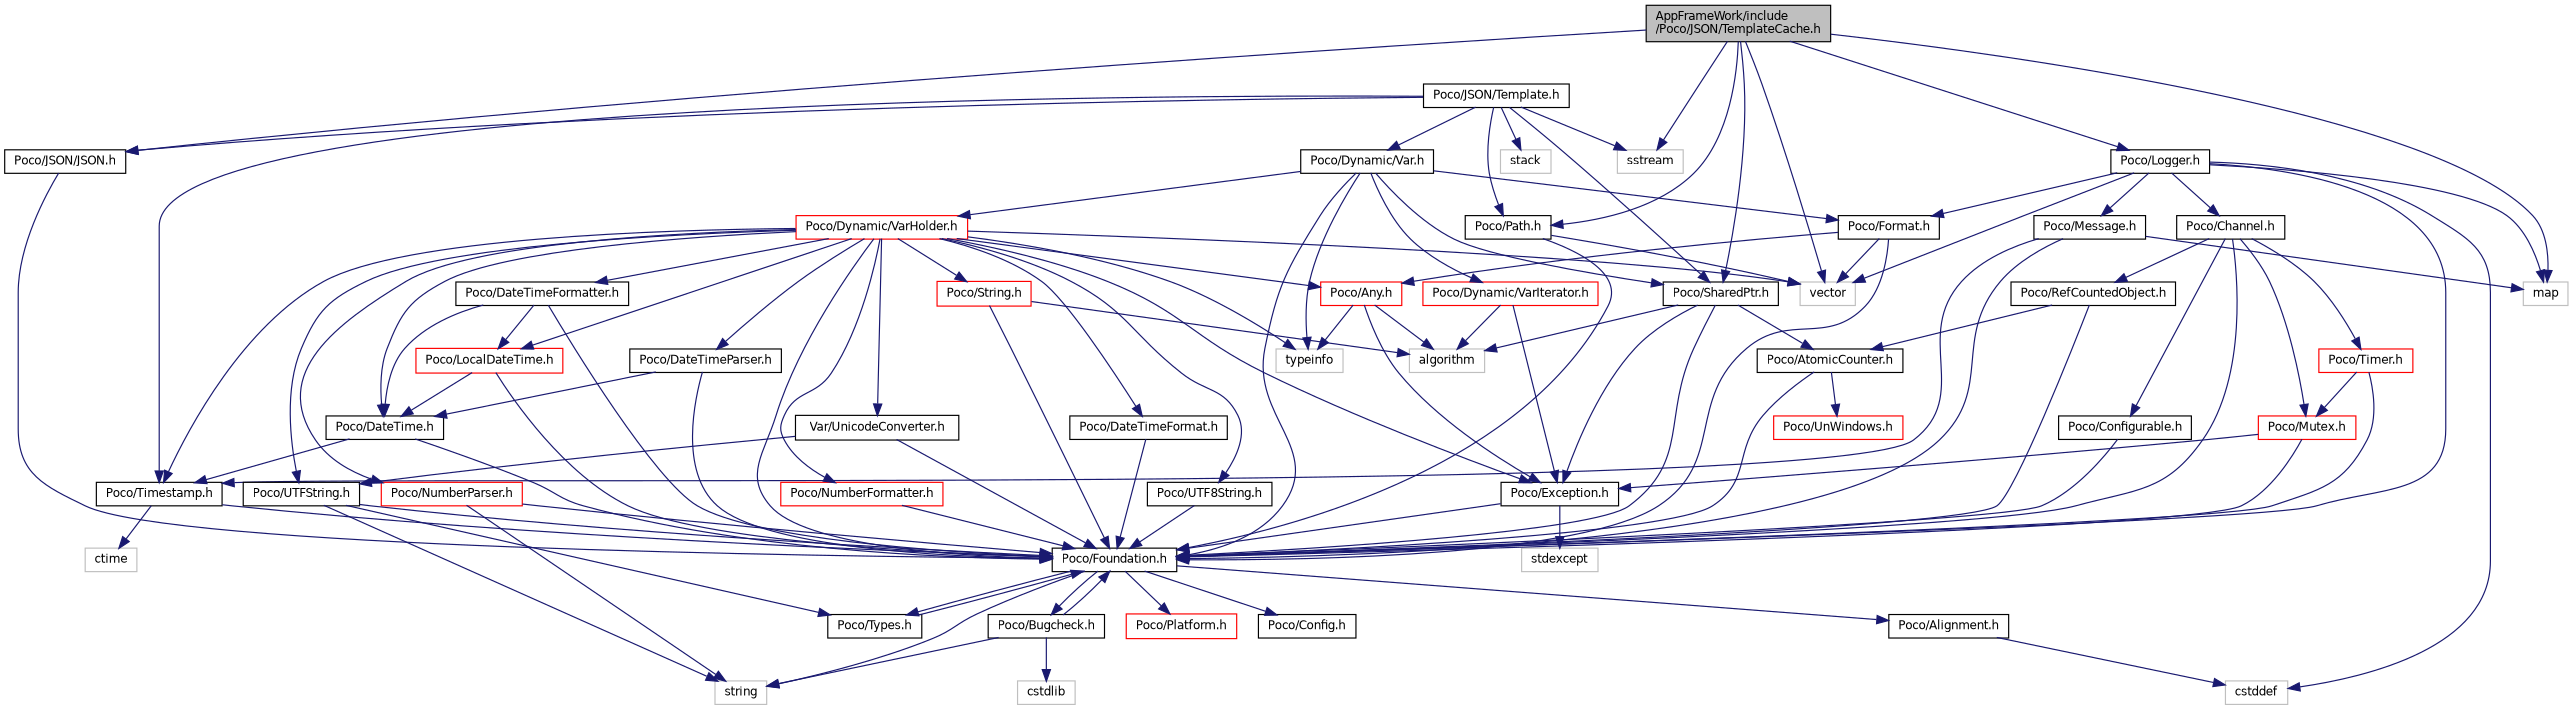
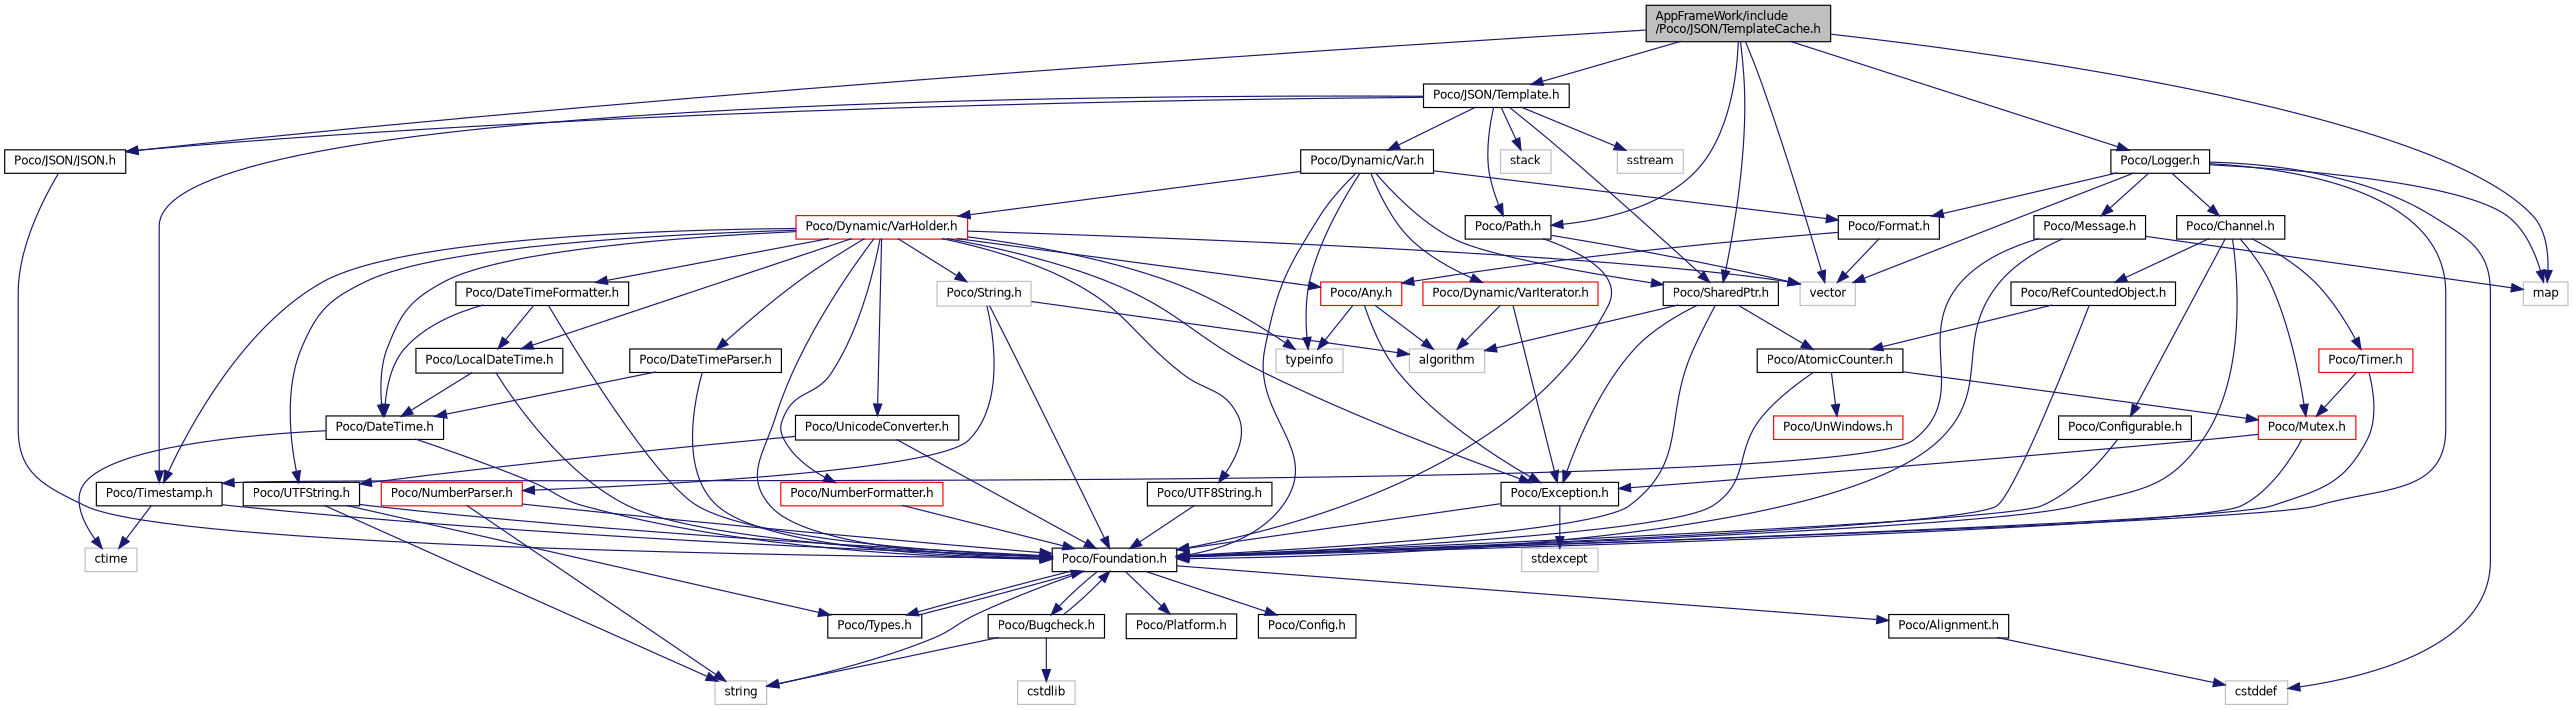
(1695, 91) -> (1612, 61)
(429, 271) -> (838, 469)
(984, 294) -> (984, 294)
(489, 361) -> (489, 361)
none -> (2075, 395)
(877, 428) -> (877, 428)
(1149, 428) -> none
(278, 459) -> (171, 448)
(1637, 515) -> none
(1181, 626) -> (1181, 626)
